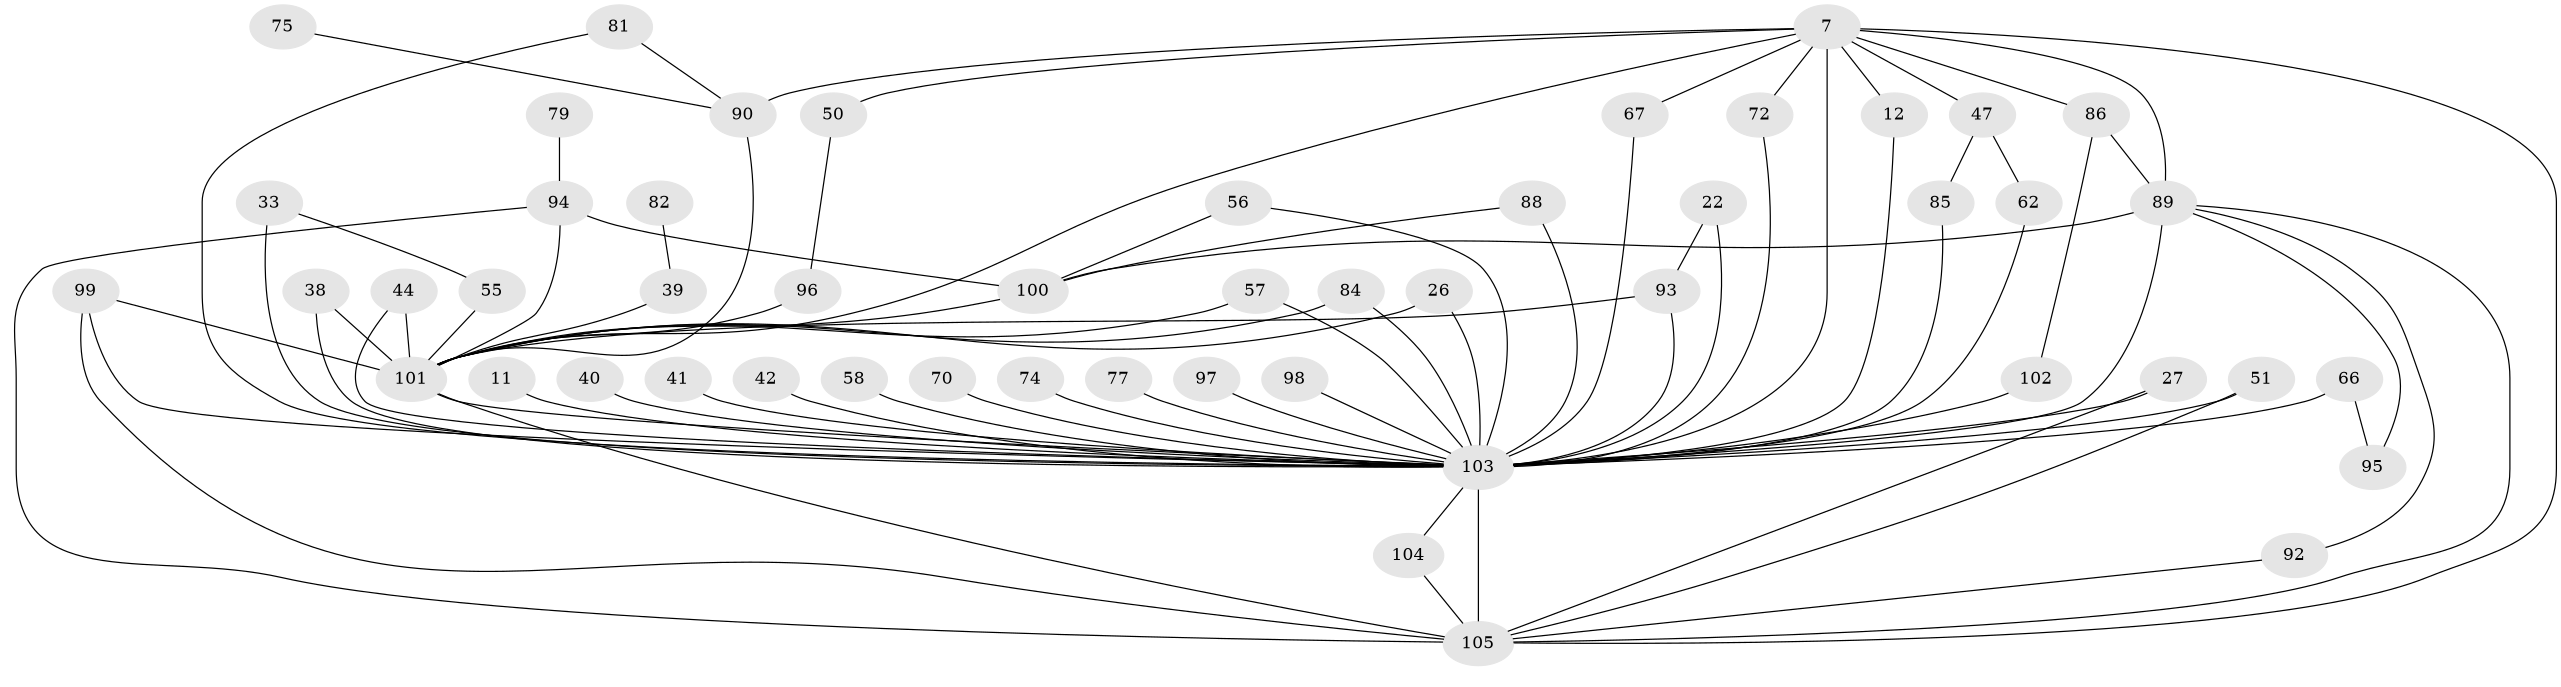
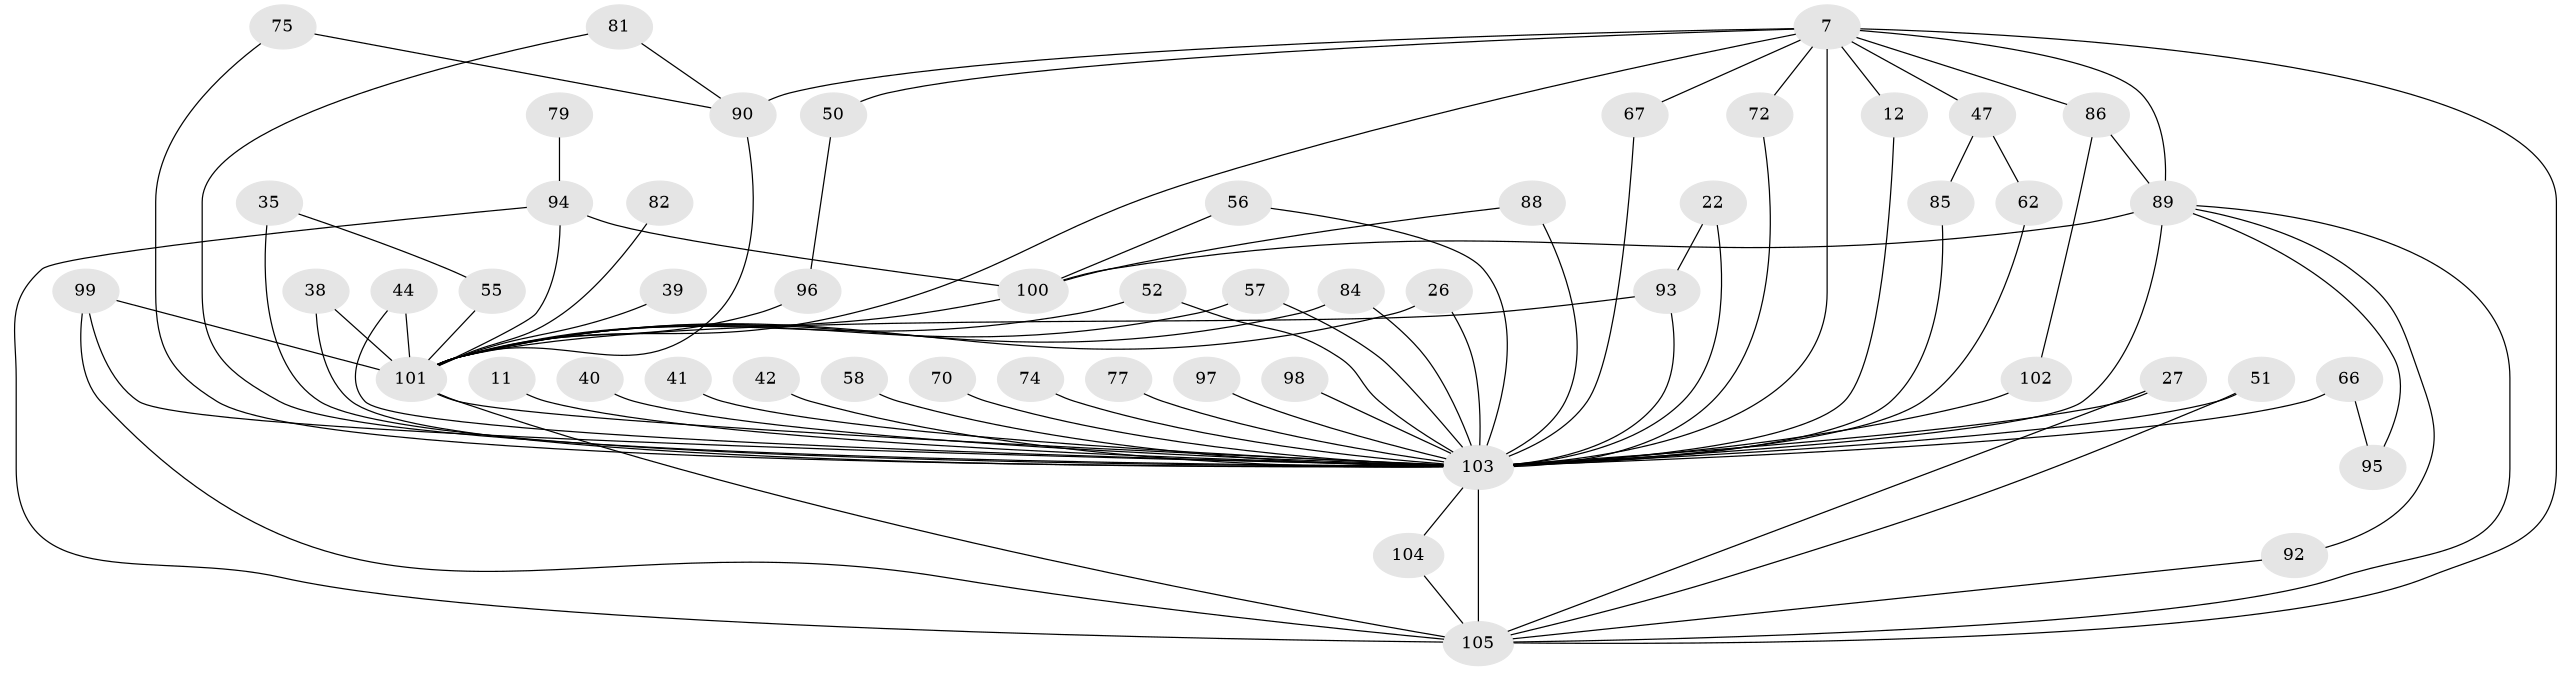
(269, 203) -> (269, 203)
(667, 247) -> (558, 317)
none -> (1153, 291)
none -> (494, 444)
